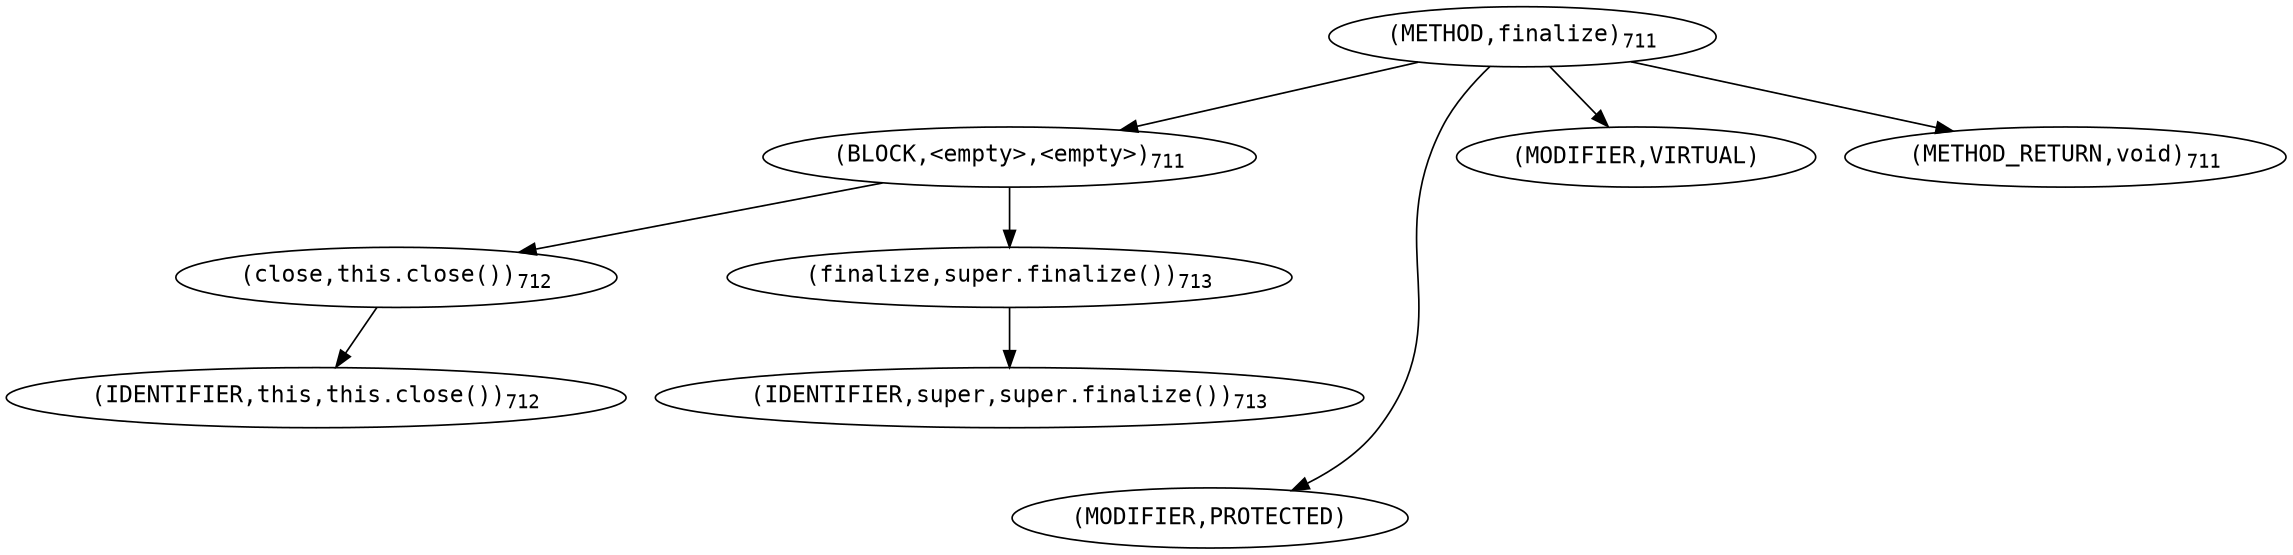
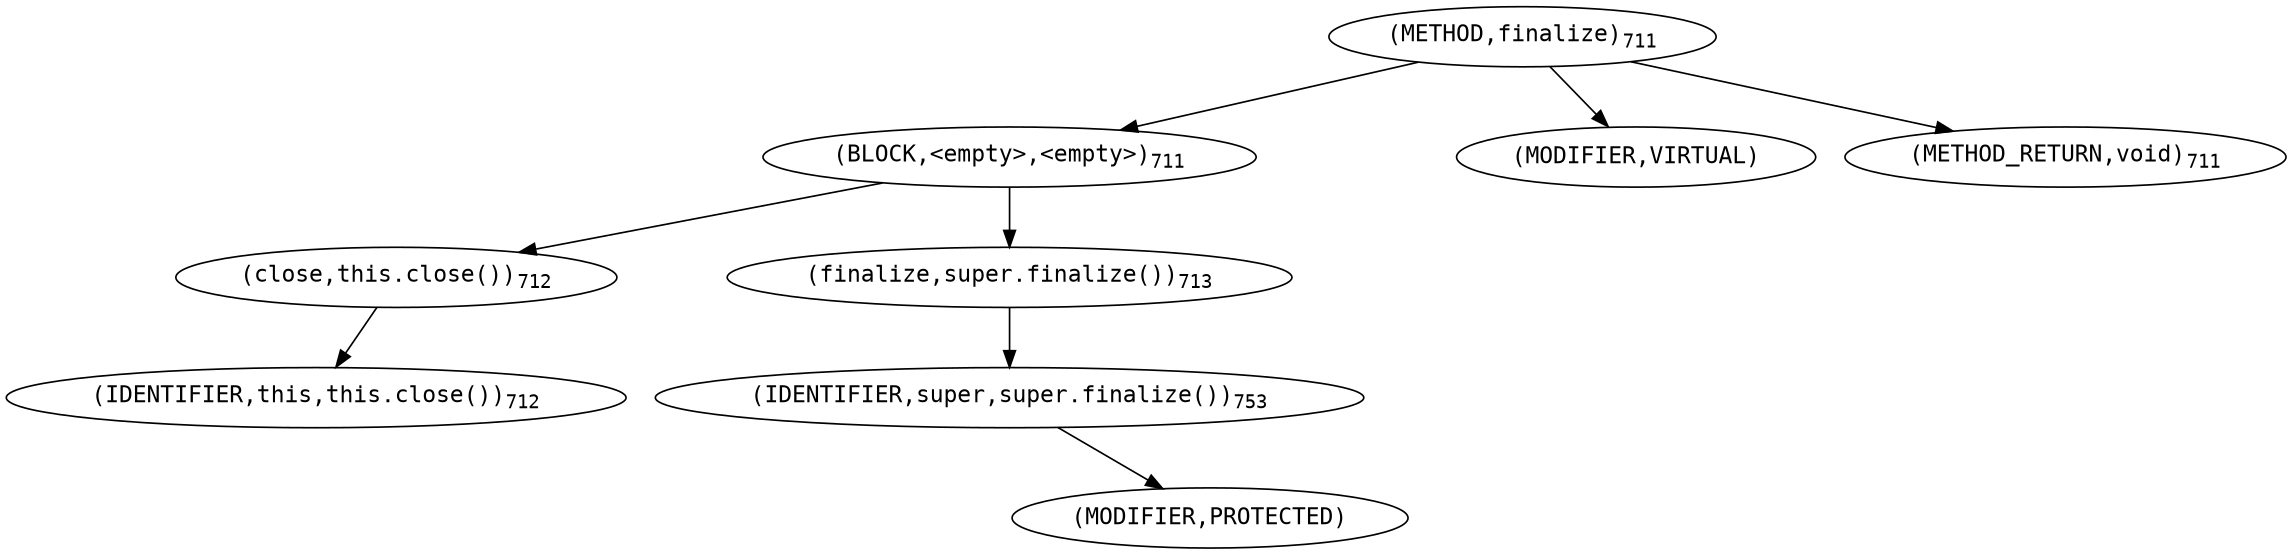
(1418, 287) -> (1103, 454)
(1251, 395) -> (1251, 395)
